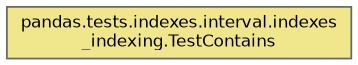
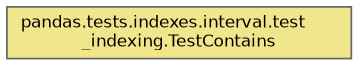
(179, 33) -> (179, 33)
